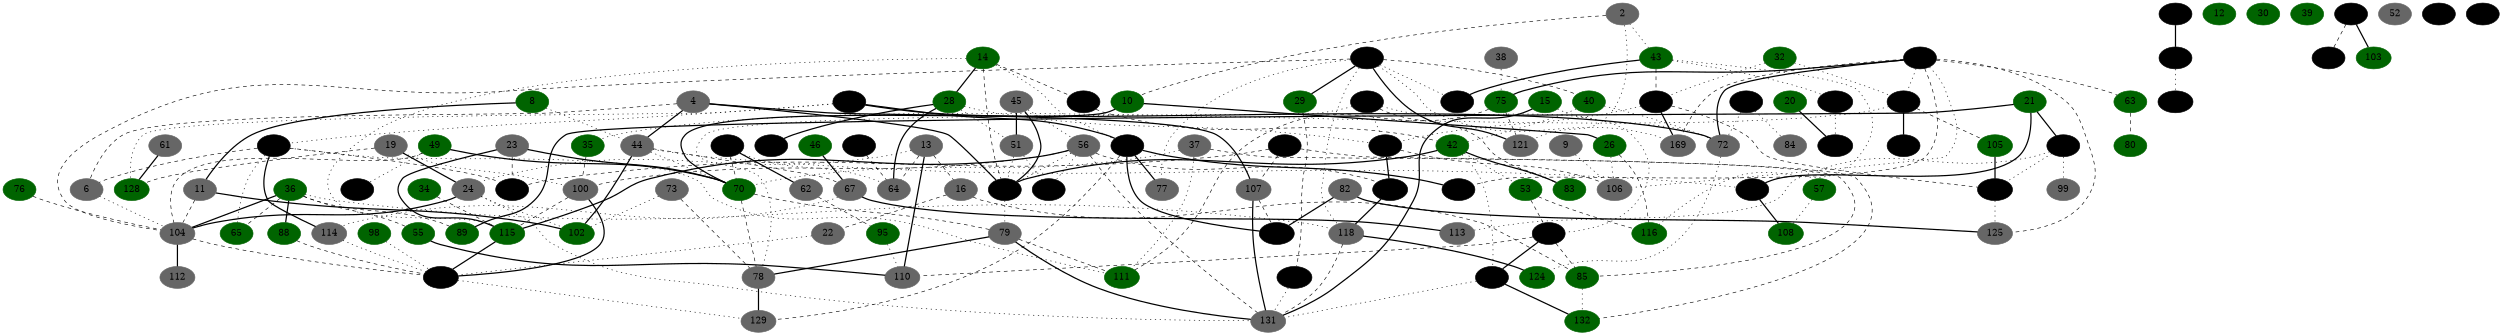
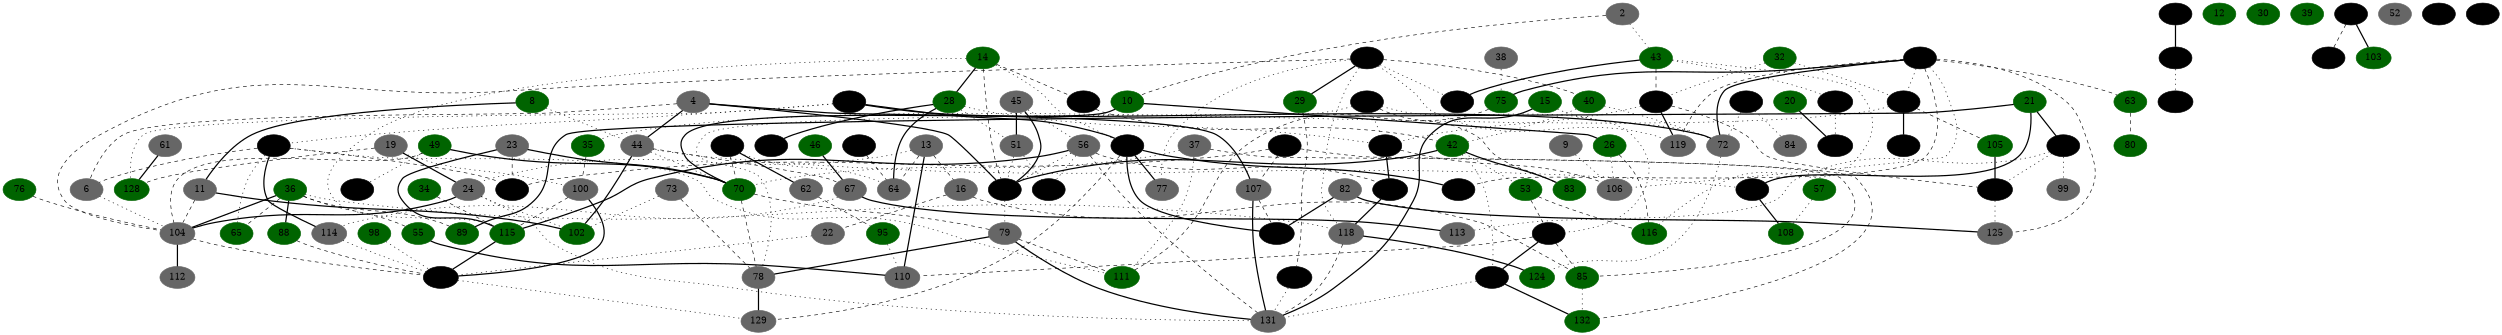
(1521, 146) -> none
(1678, 146) -> (1678, 146)
(726, 170) -> none
